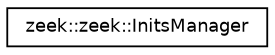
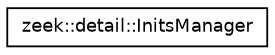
(137, 27) -> (137, 27)
